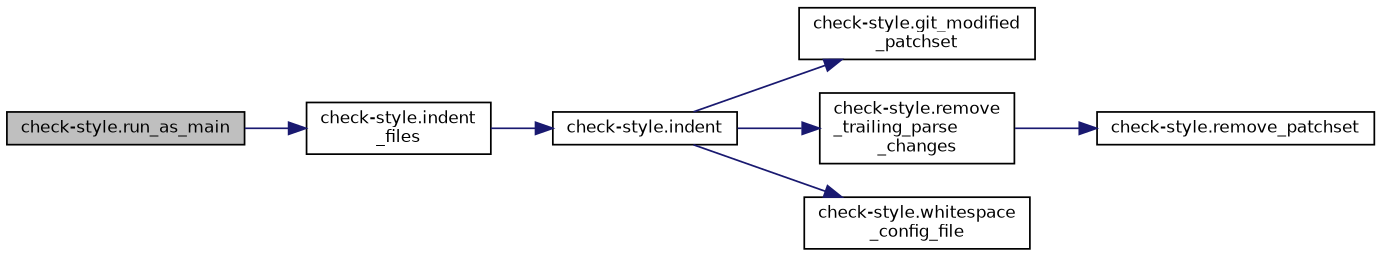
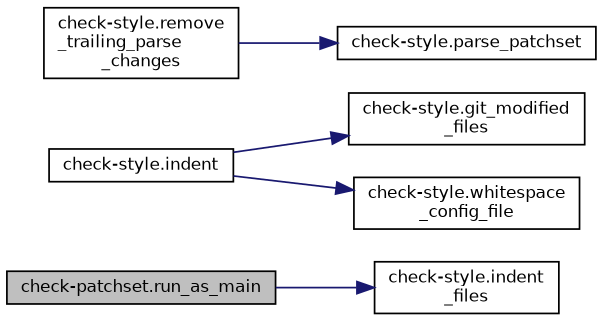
(917, 34) -> (467, 119)
(126, 128) -> (141, 288)
(513, 128) -> none
(770, 128) -> none
(1236, 128) -> (467, 43)
